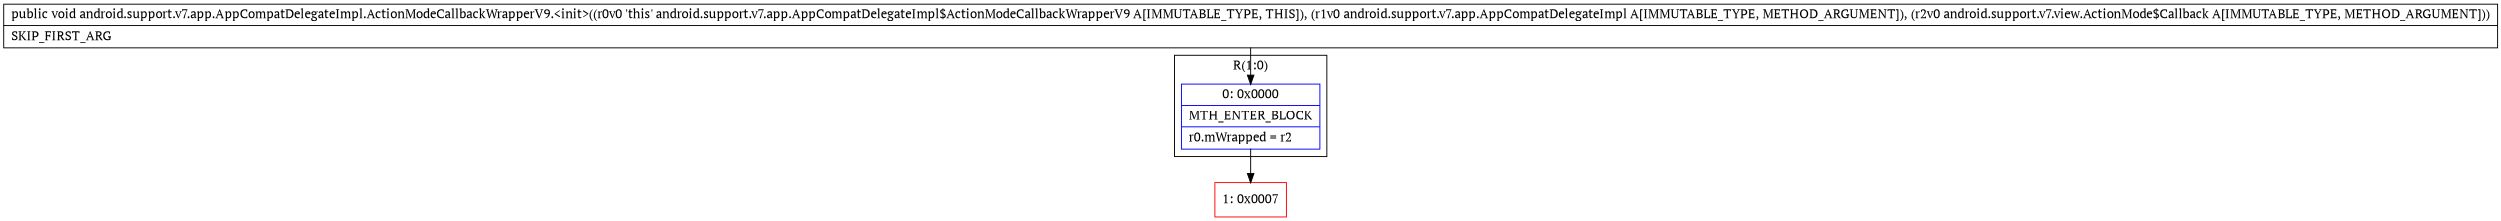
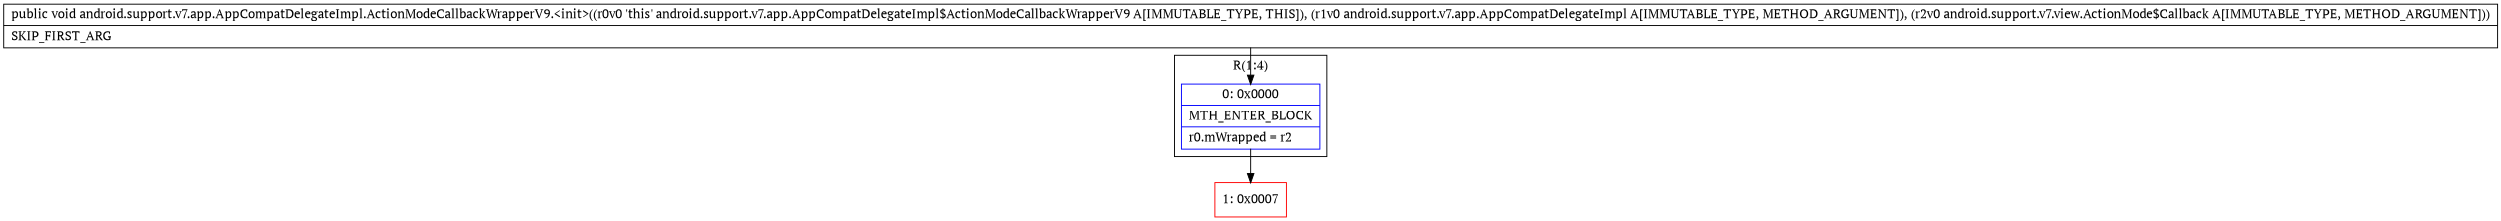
(1251, 66) -> (1251, 66)
